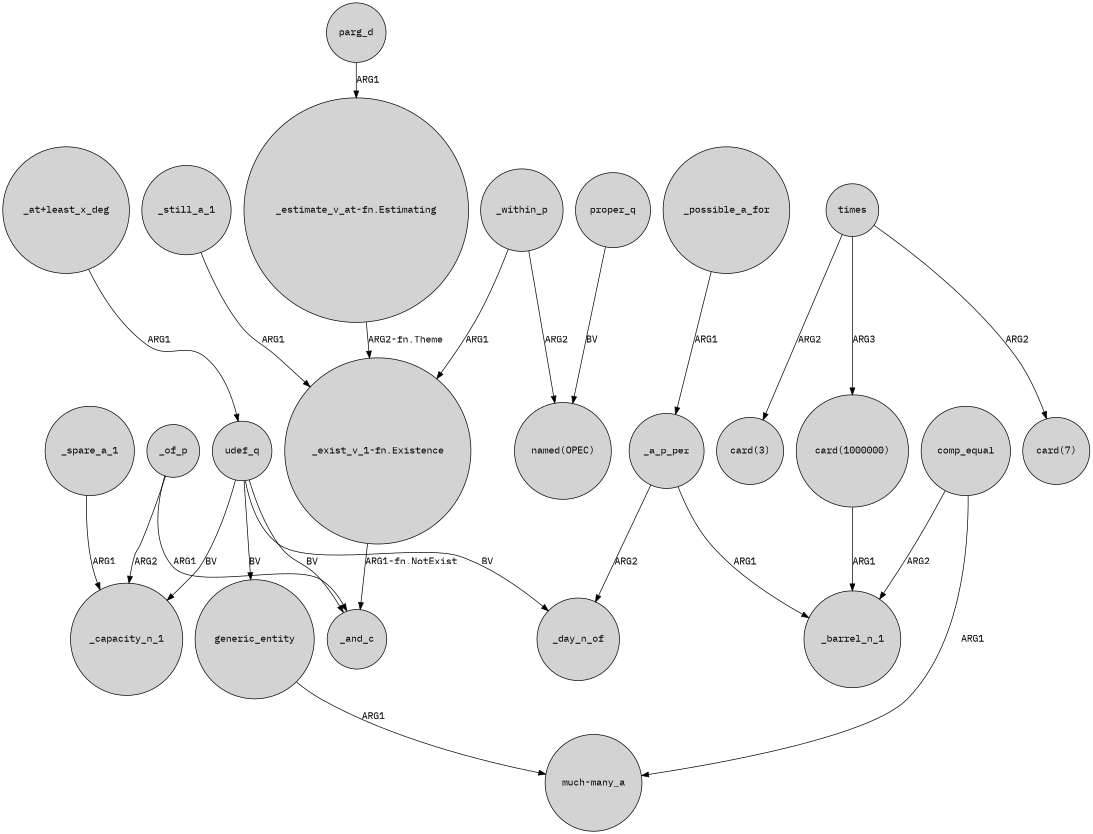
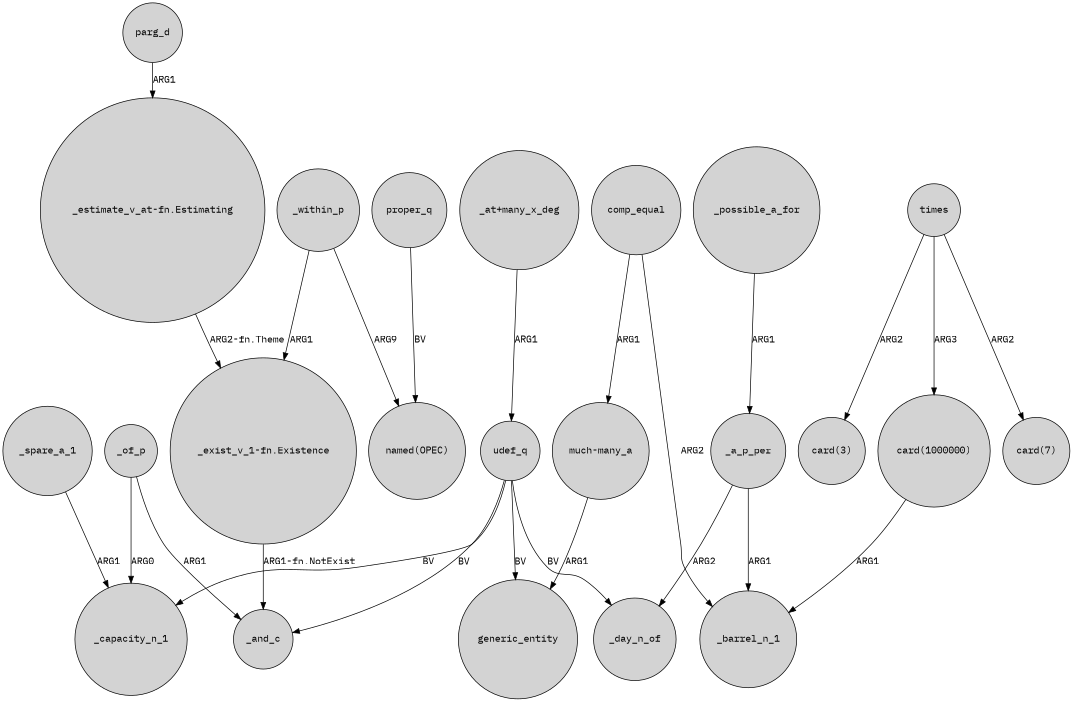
(66, 210) -> (519, 210)
(186, 210) -> none
(557, 340) -> (386, 340)
(146, 562) -> (143, 562)
(413, 739) -> (573, 541)
